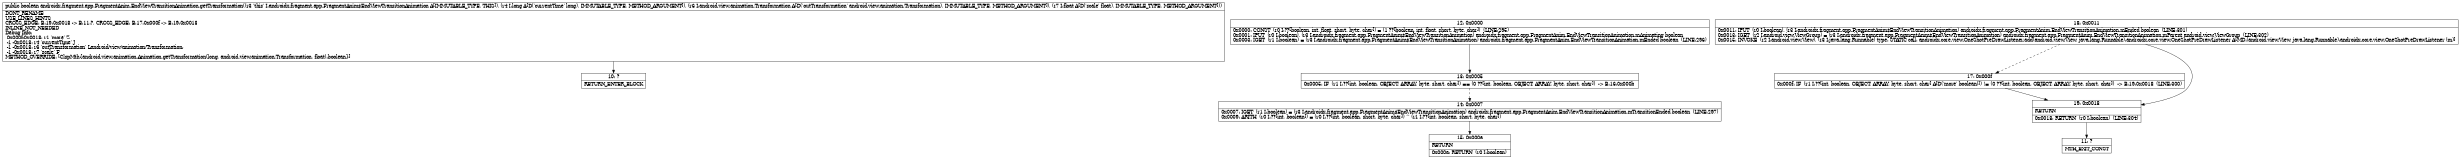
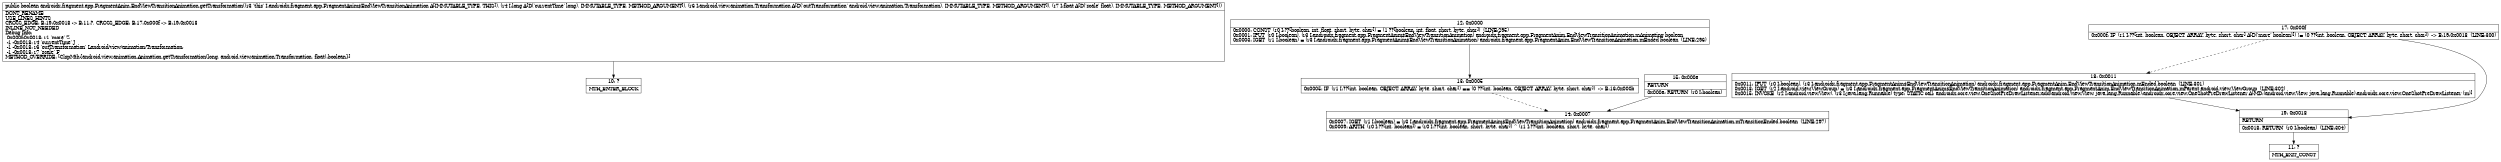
(2029, 58) -> (2209, 56)
(614, 84) -> (614, 89)
(1470, 126) -> (1631, 103)
